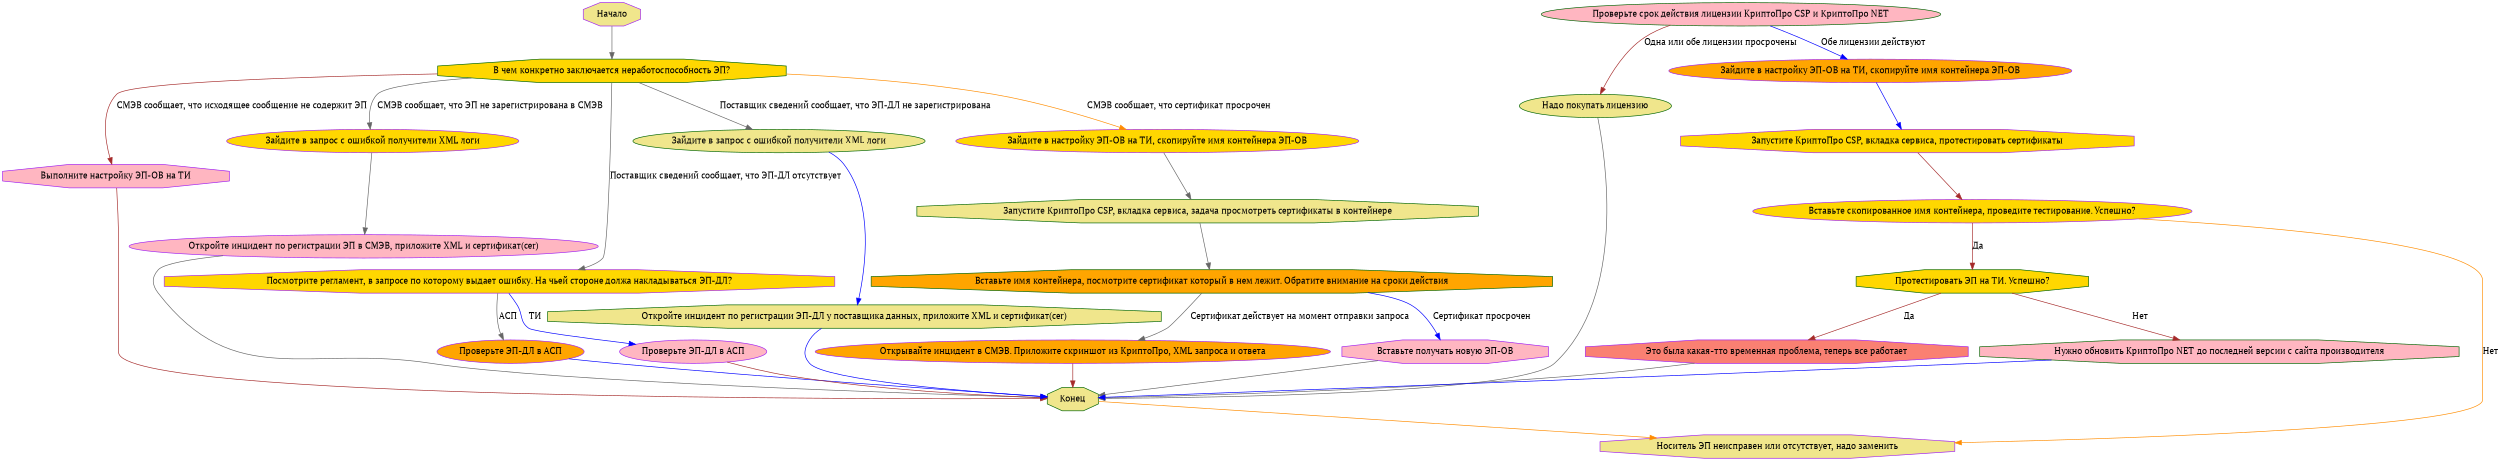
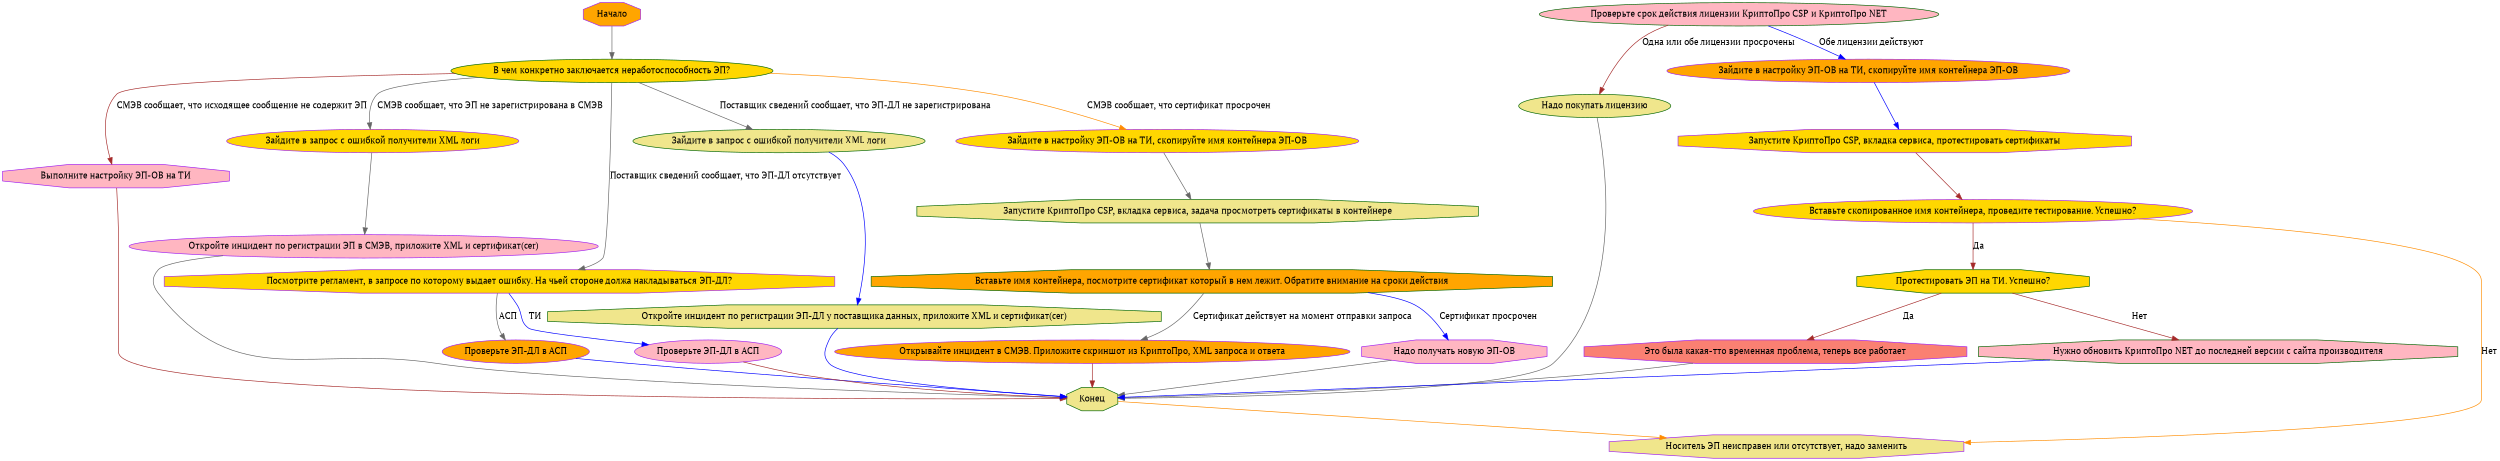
(612, 14) -> (612, 14)
(612, 71) -> (612, 71)
(1445, 352) -> (1454, 352)
